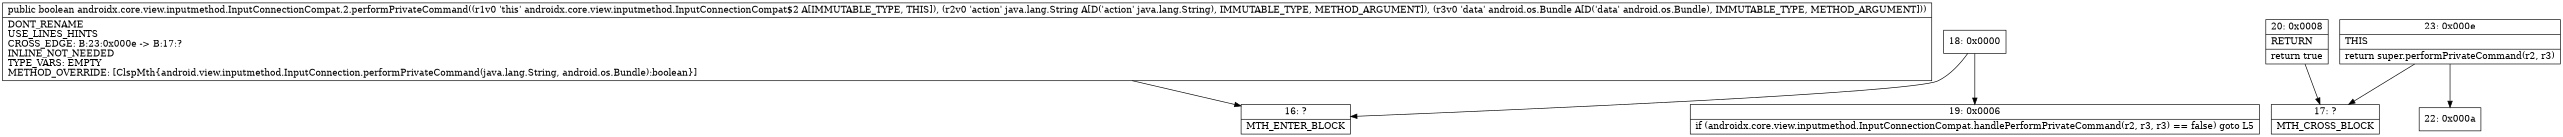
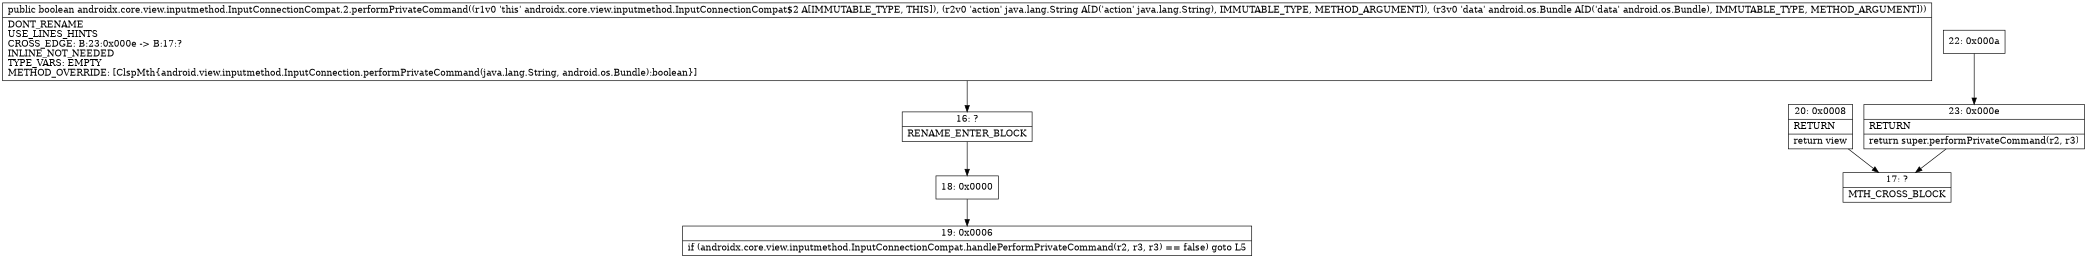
(2357, 41) -> (1890, 126)
(2297, 56) -> (1820, 141)
(2450, 82) -> (1974, 76)
(1668, 102) -> (967, 155)
(1296, 126) -> (967, 134)
